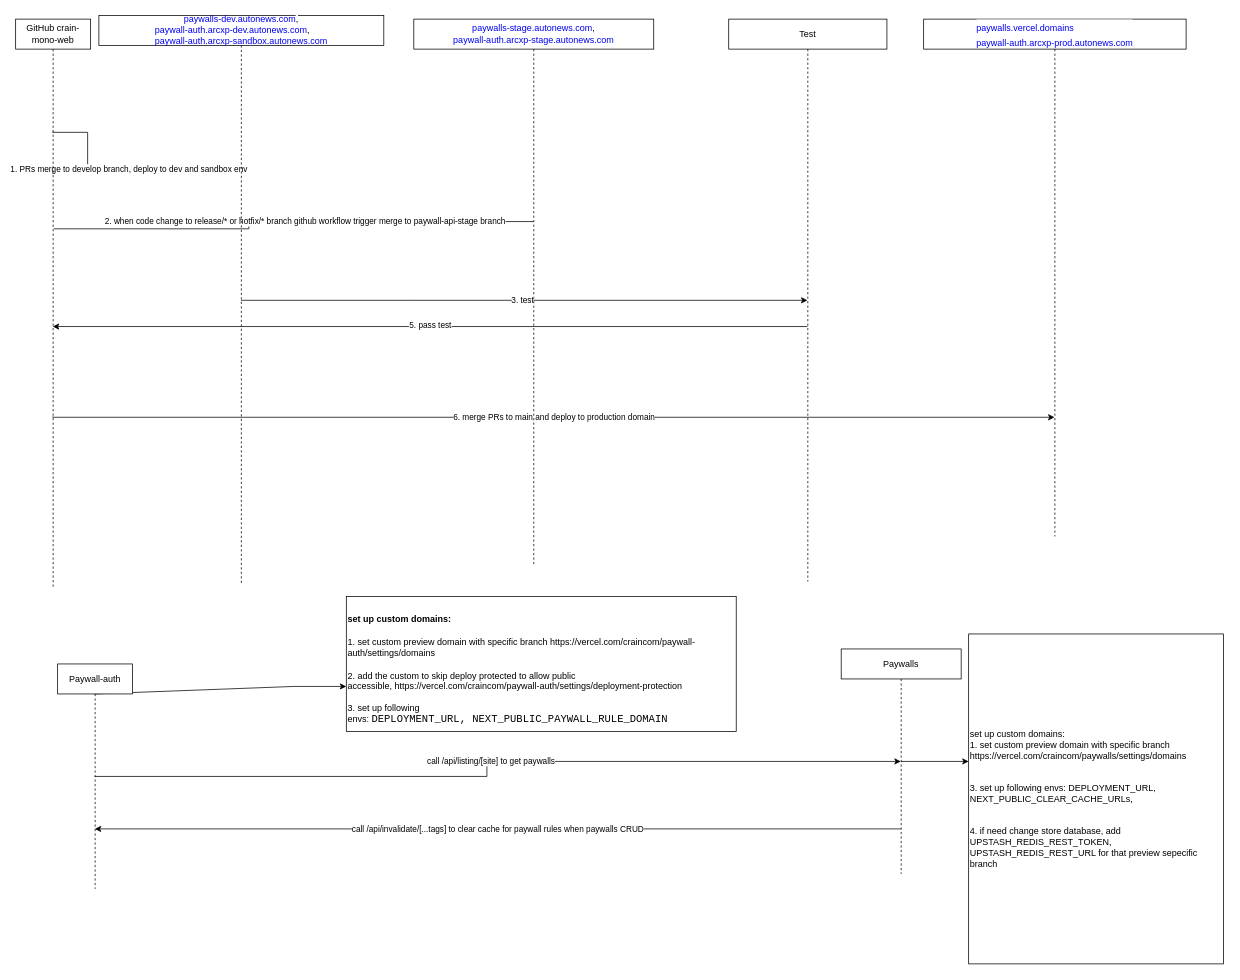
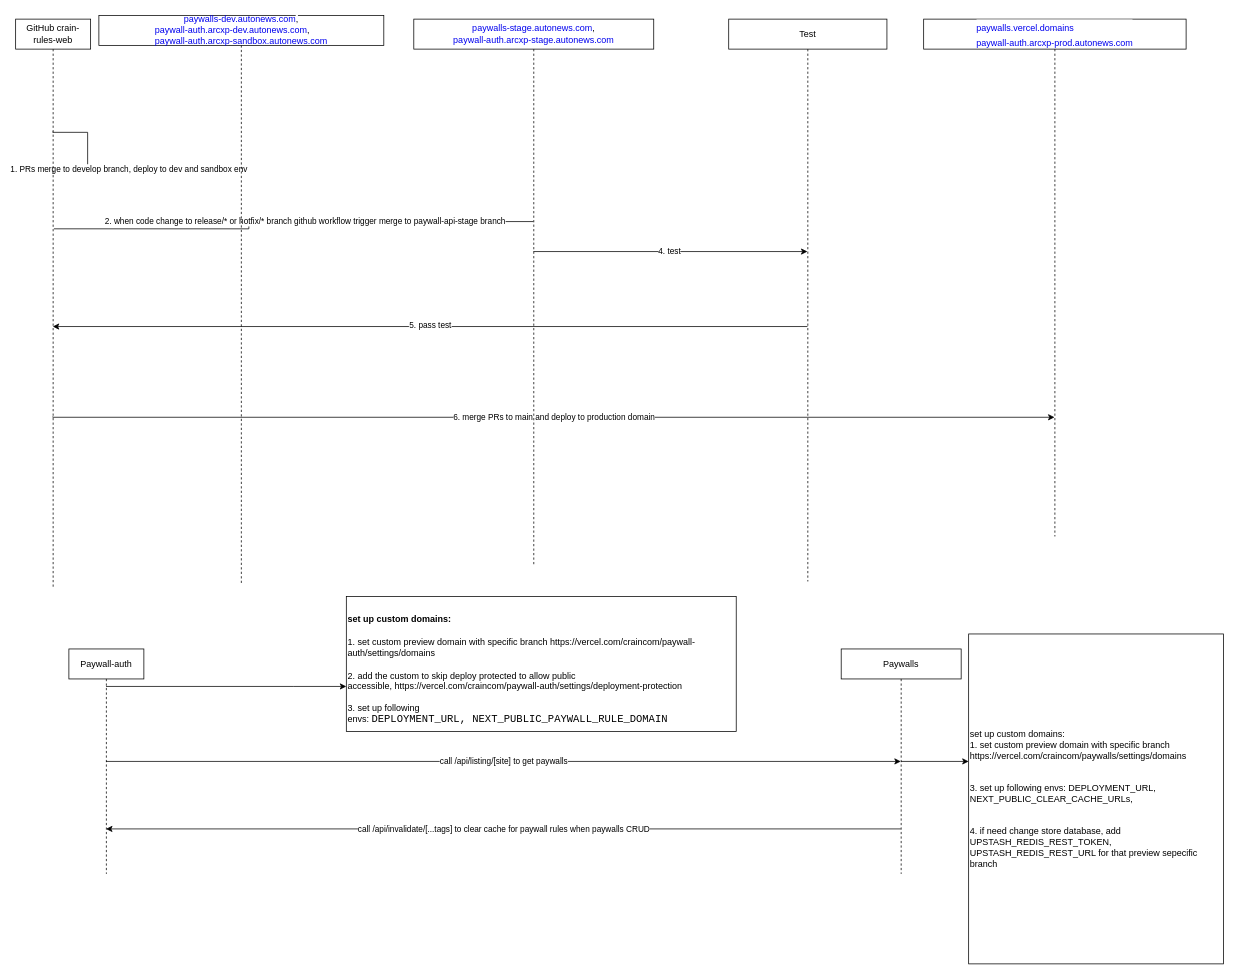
(53, 34) -> (53, 34)
none -> (669, 252)
(523, 300) -> none
(95, 777) -> (106, 762)
